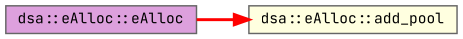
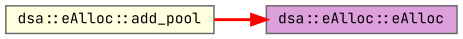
(215, 20) -> (233, 20)
